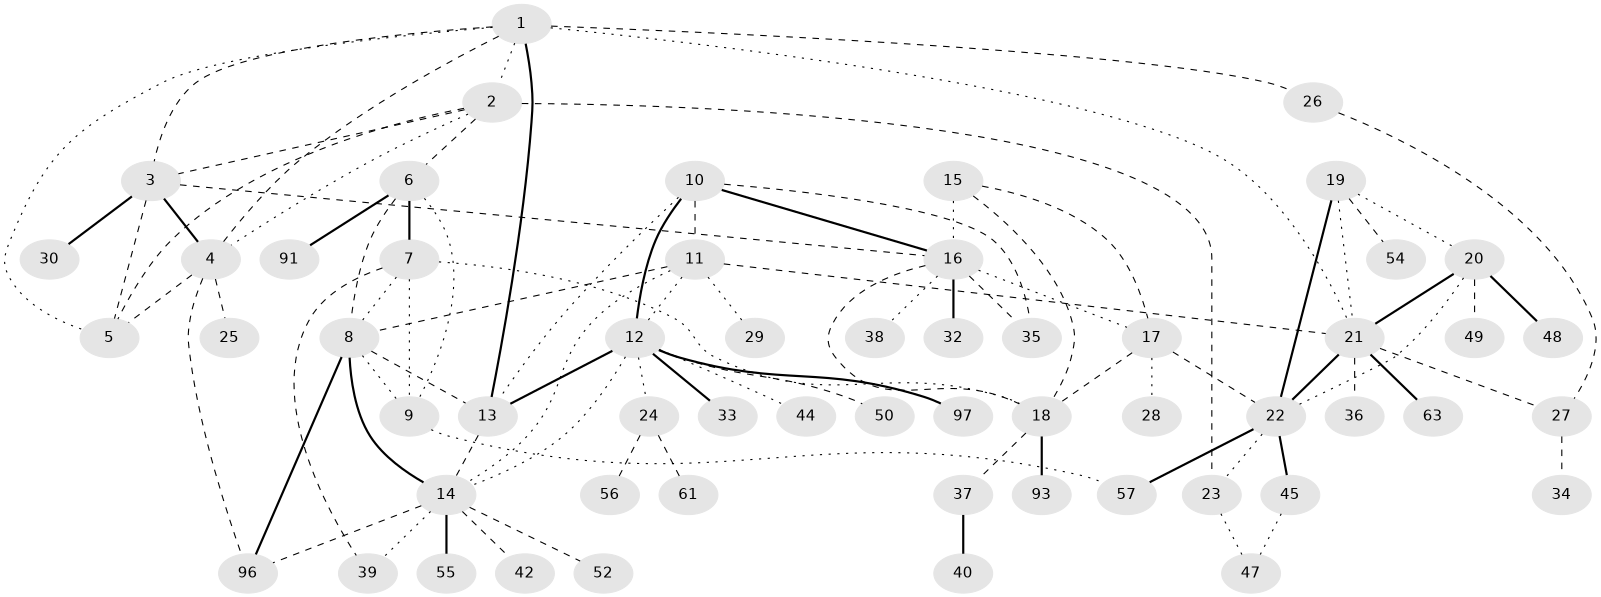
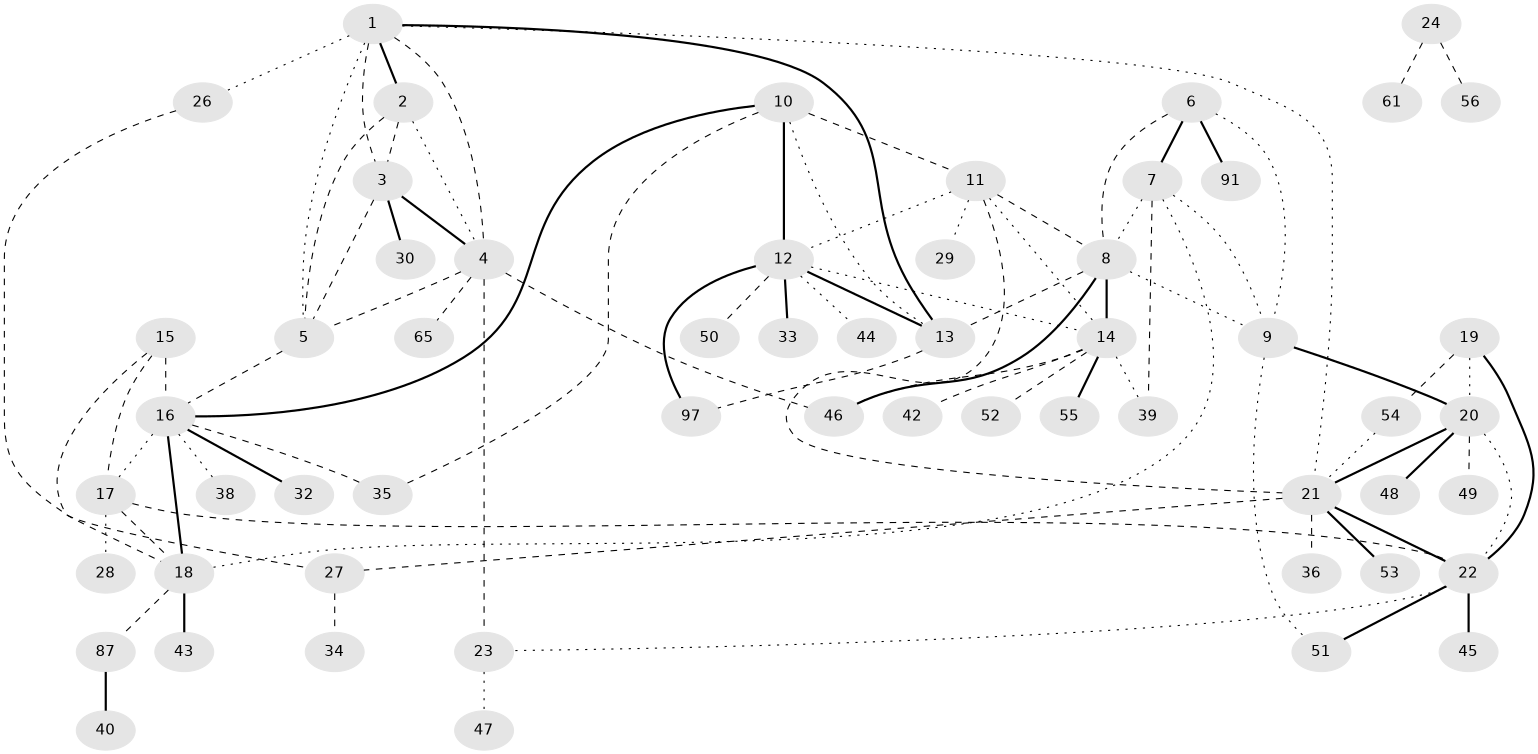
(922, 45) -> (288, 63)
(507, 63) -> (388, 63)
(996, 141) -> (484, 456)
(451, 142) -> none
(953, 214) -> (166, 377)
(552, 220) -> (235, 377)
(1345, 259) -> (1351, 456)
(229, 338) -> (424, 338)
(846, 368) -> (175, 495)
none -> (1371, 374)
(642, 377) -> none
(1433, 416) -> (1390, 573)
(467, 456) -> (795, 388)
(963, 495) -> (106, 652)
(1042, 495) -> (184, 652)
(1127, 495) -> (1321, 652)
(1271, 534) -> none
(248, 573) -> (834, 416)
